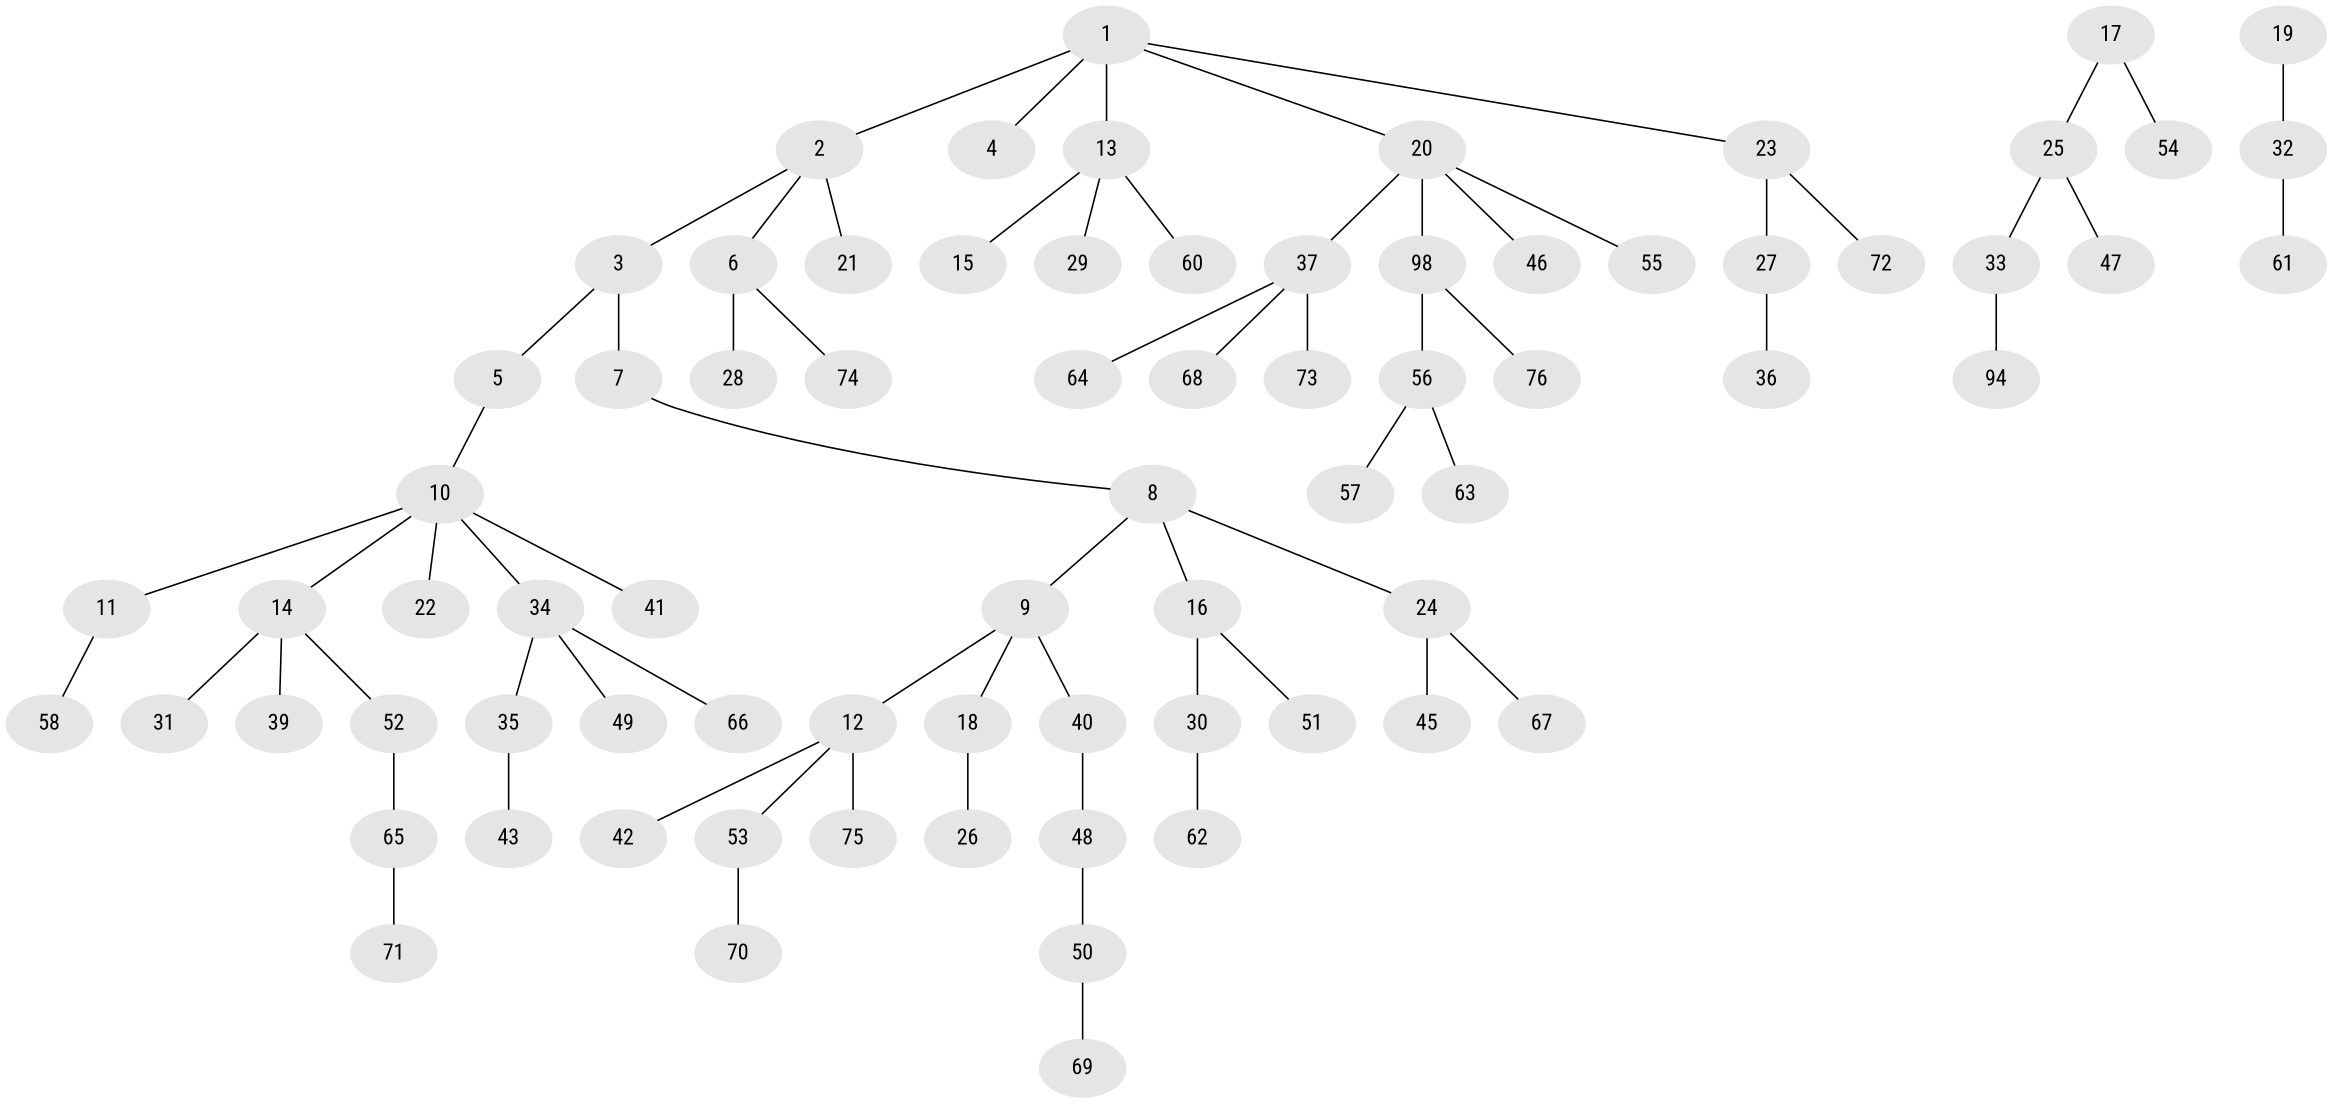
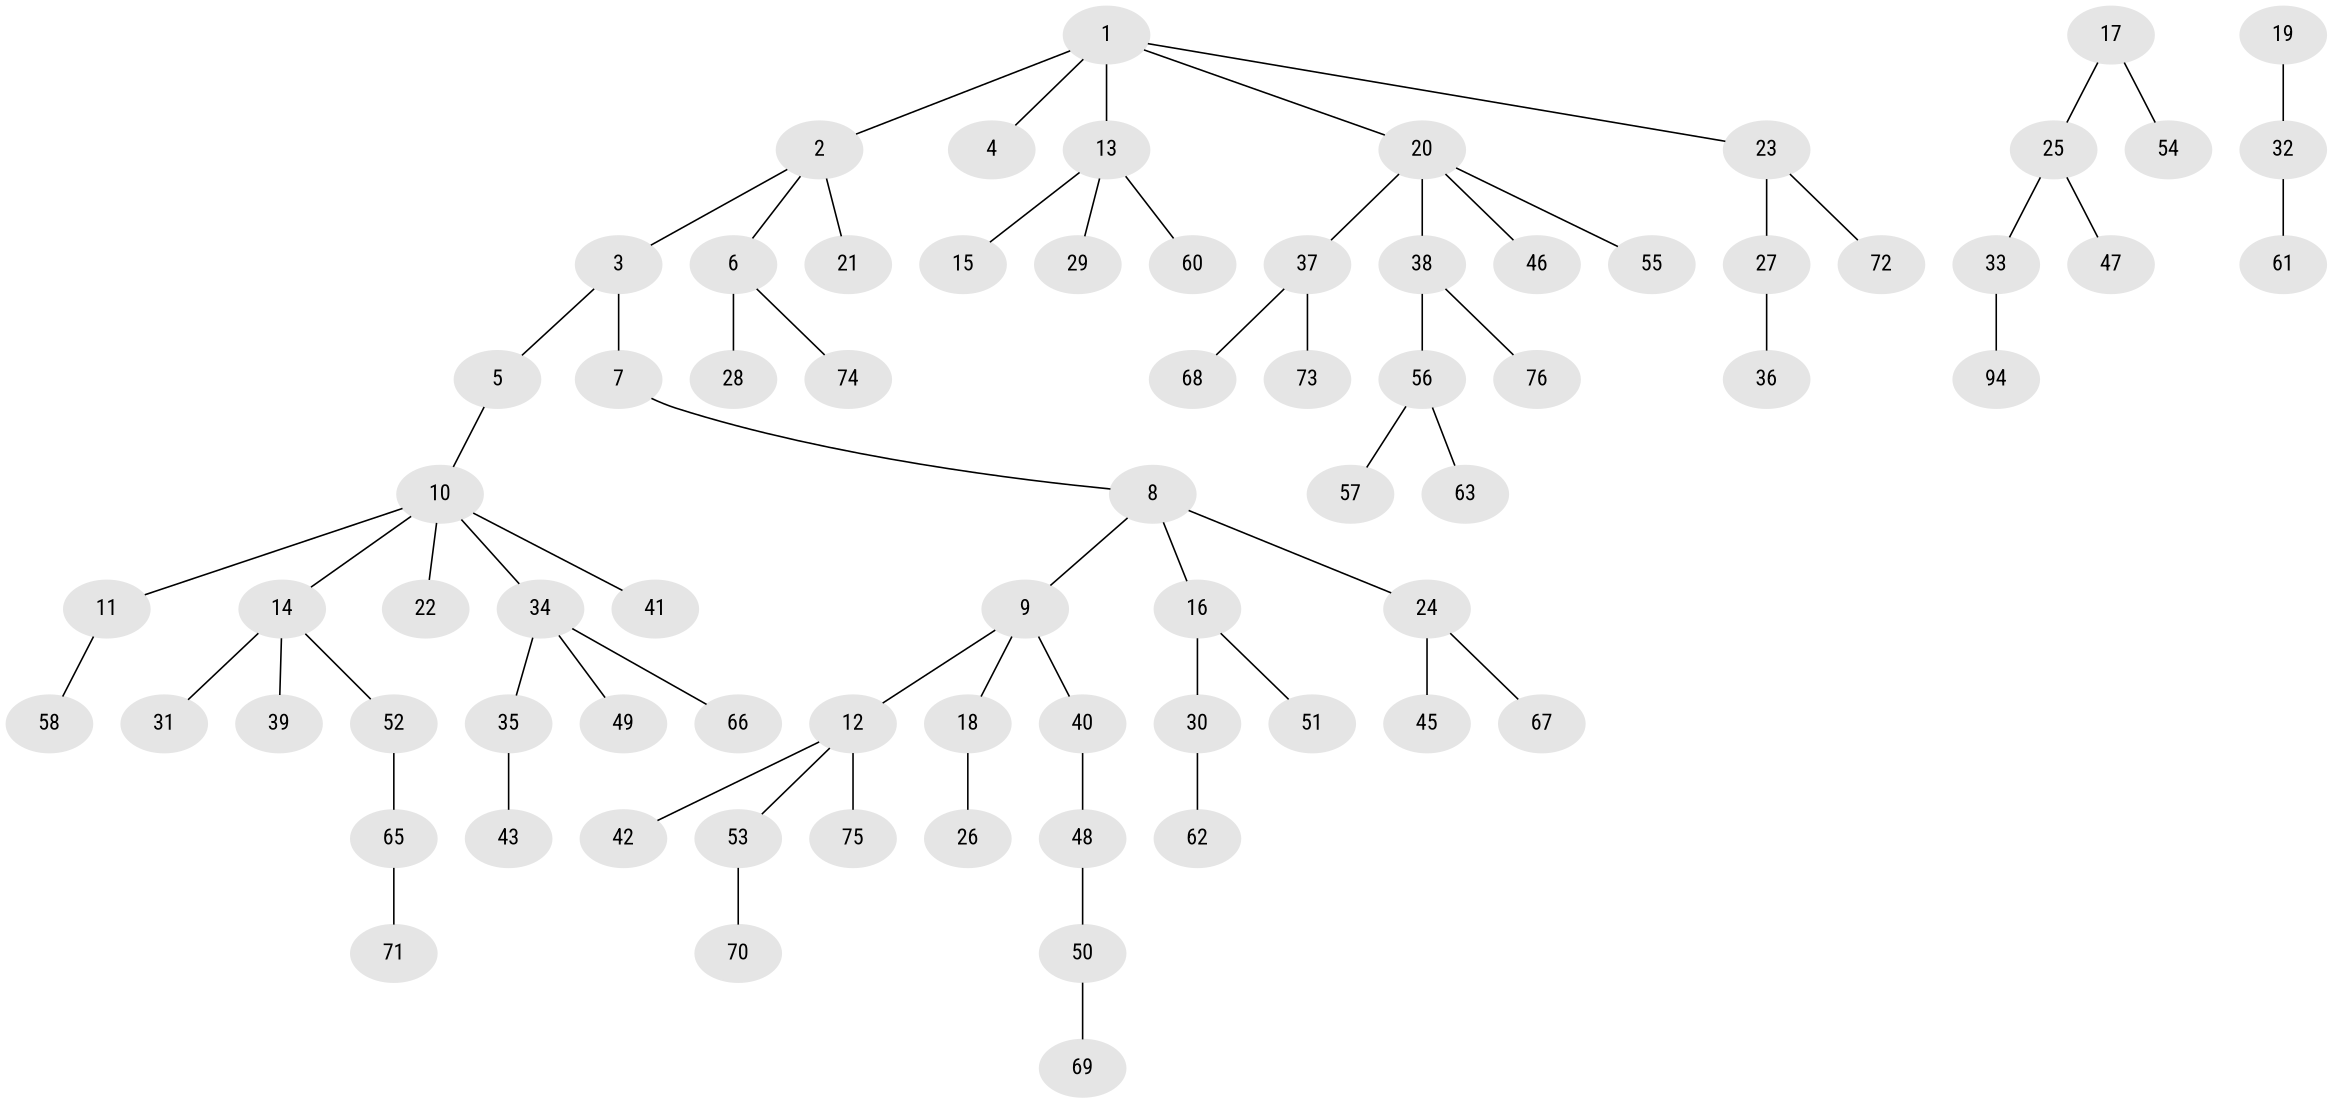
(1422, 265) -> (1422, 265)
(1078, 379) -> none
